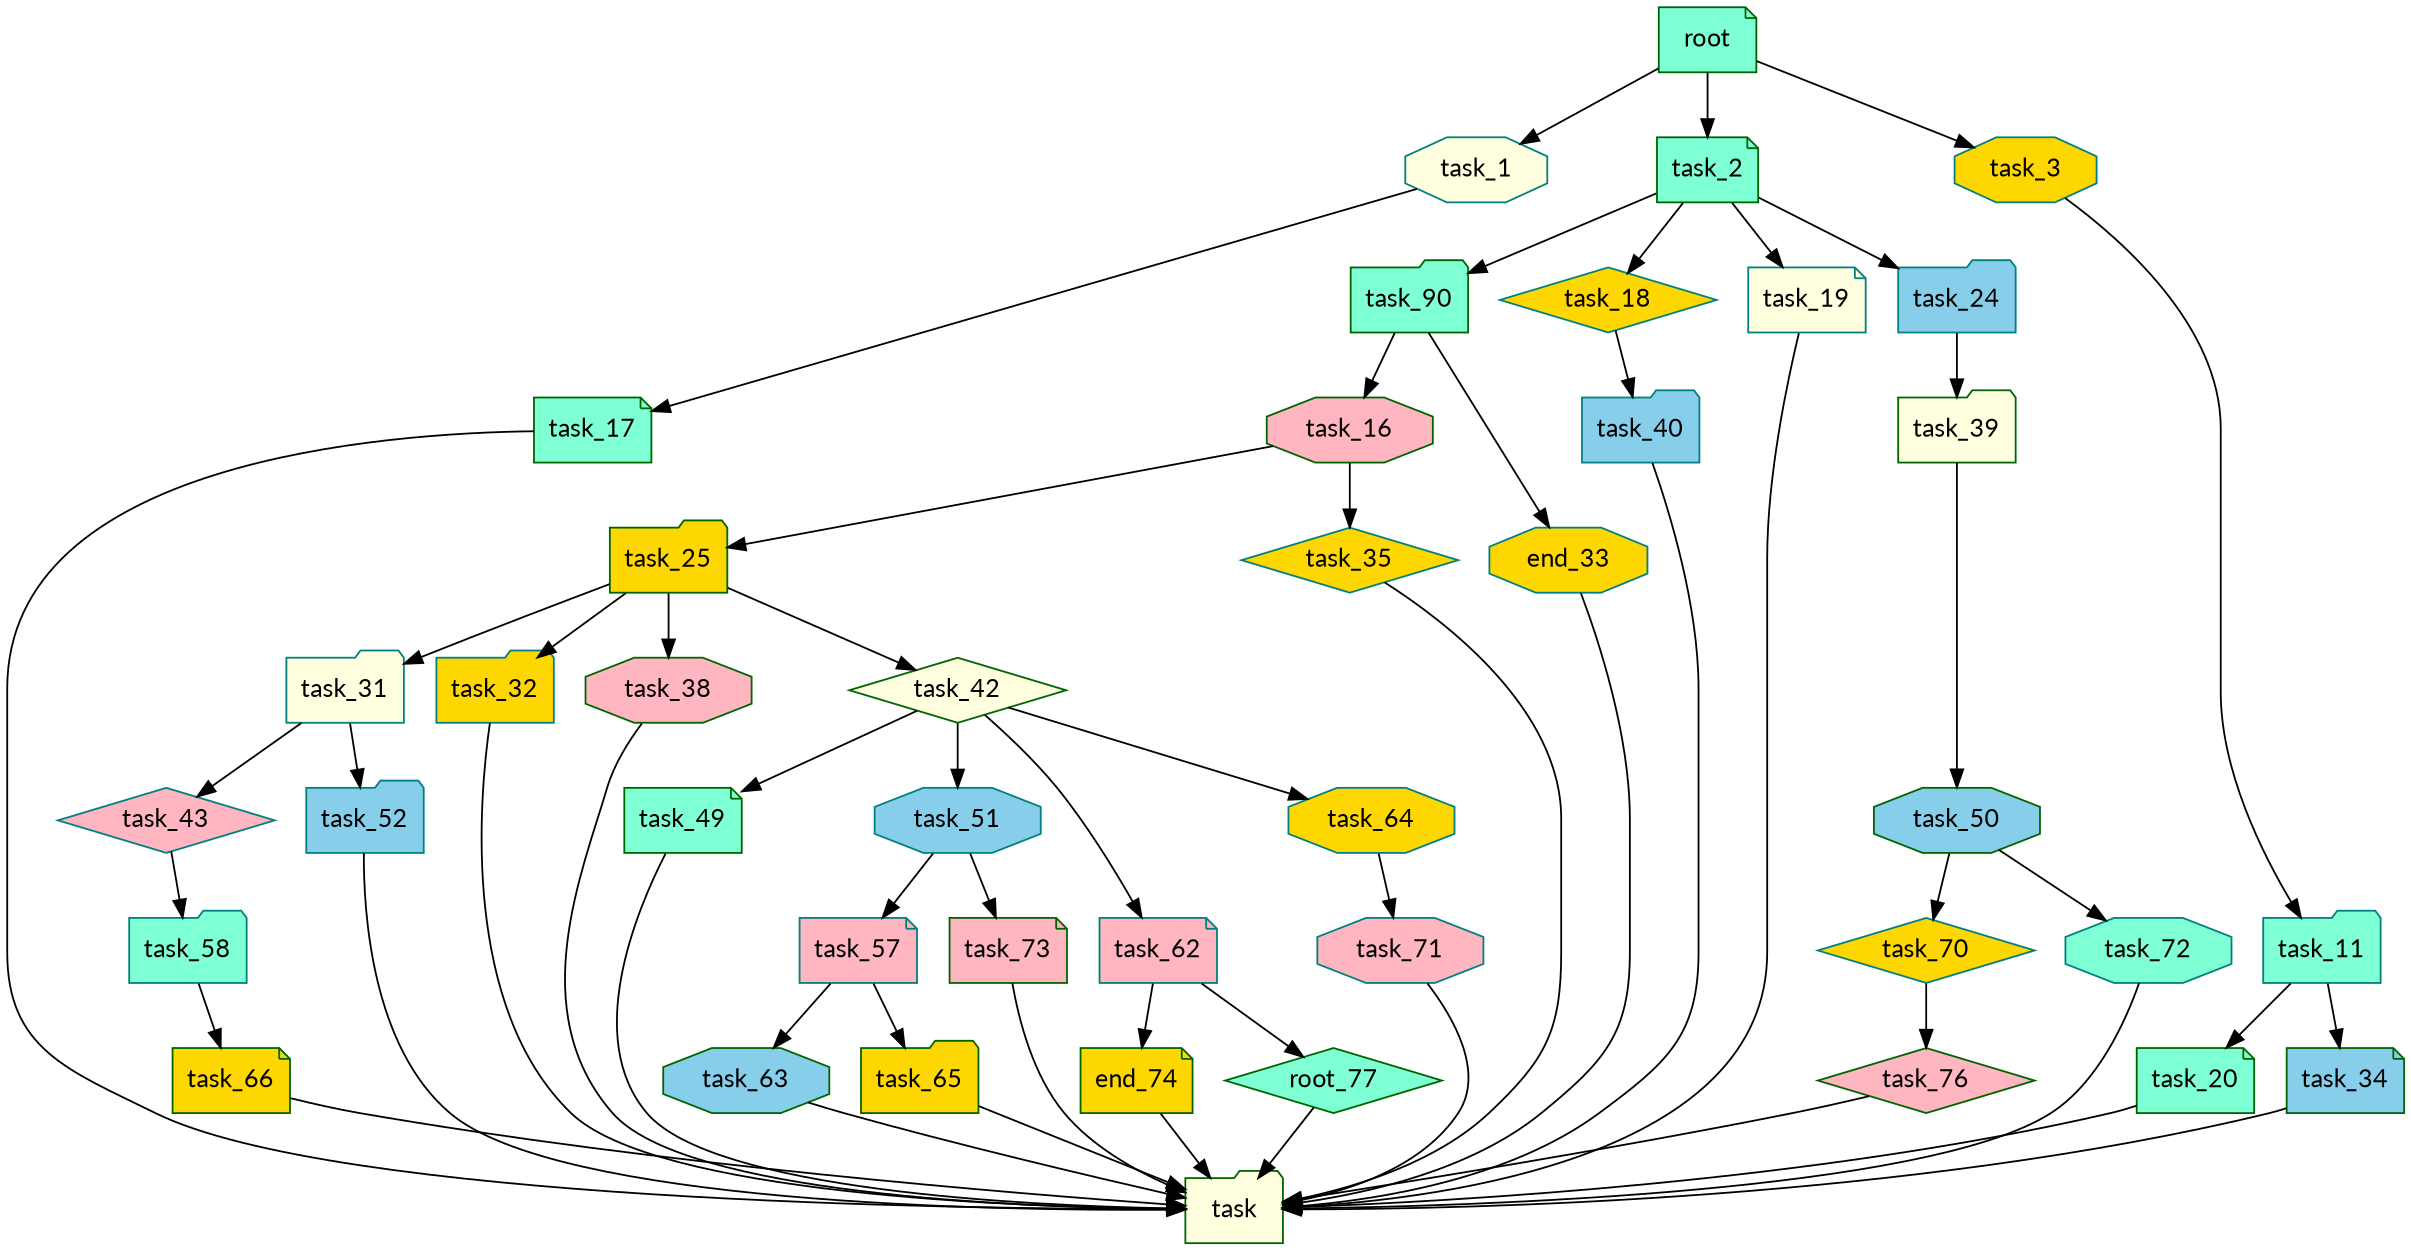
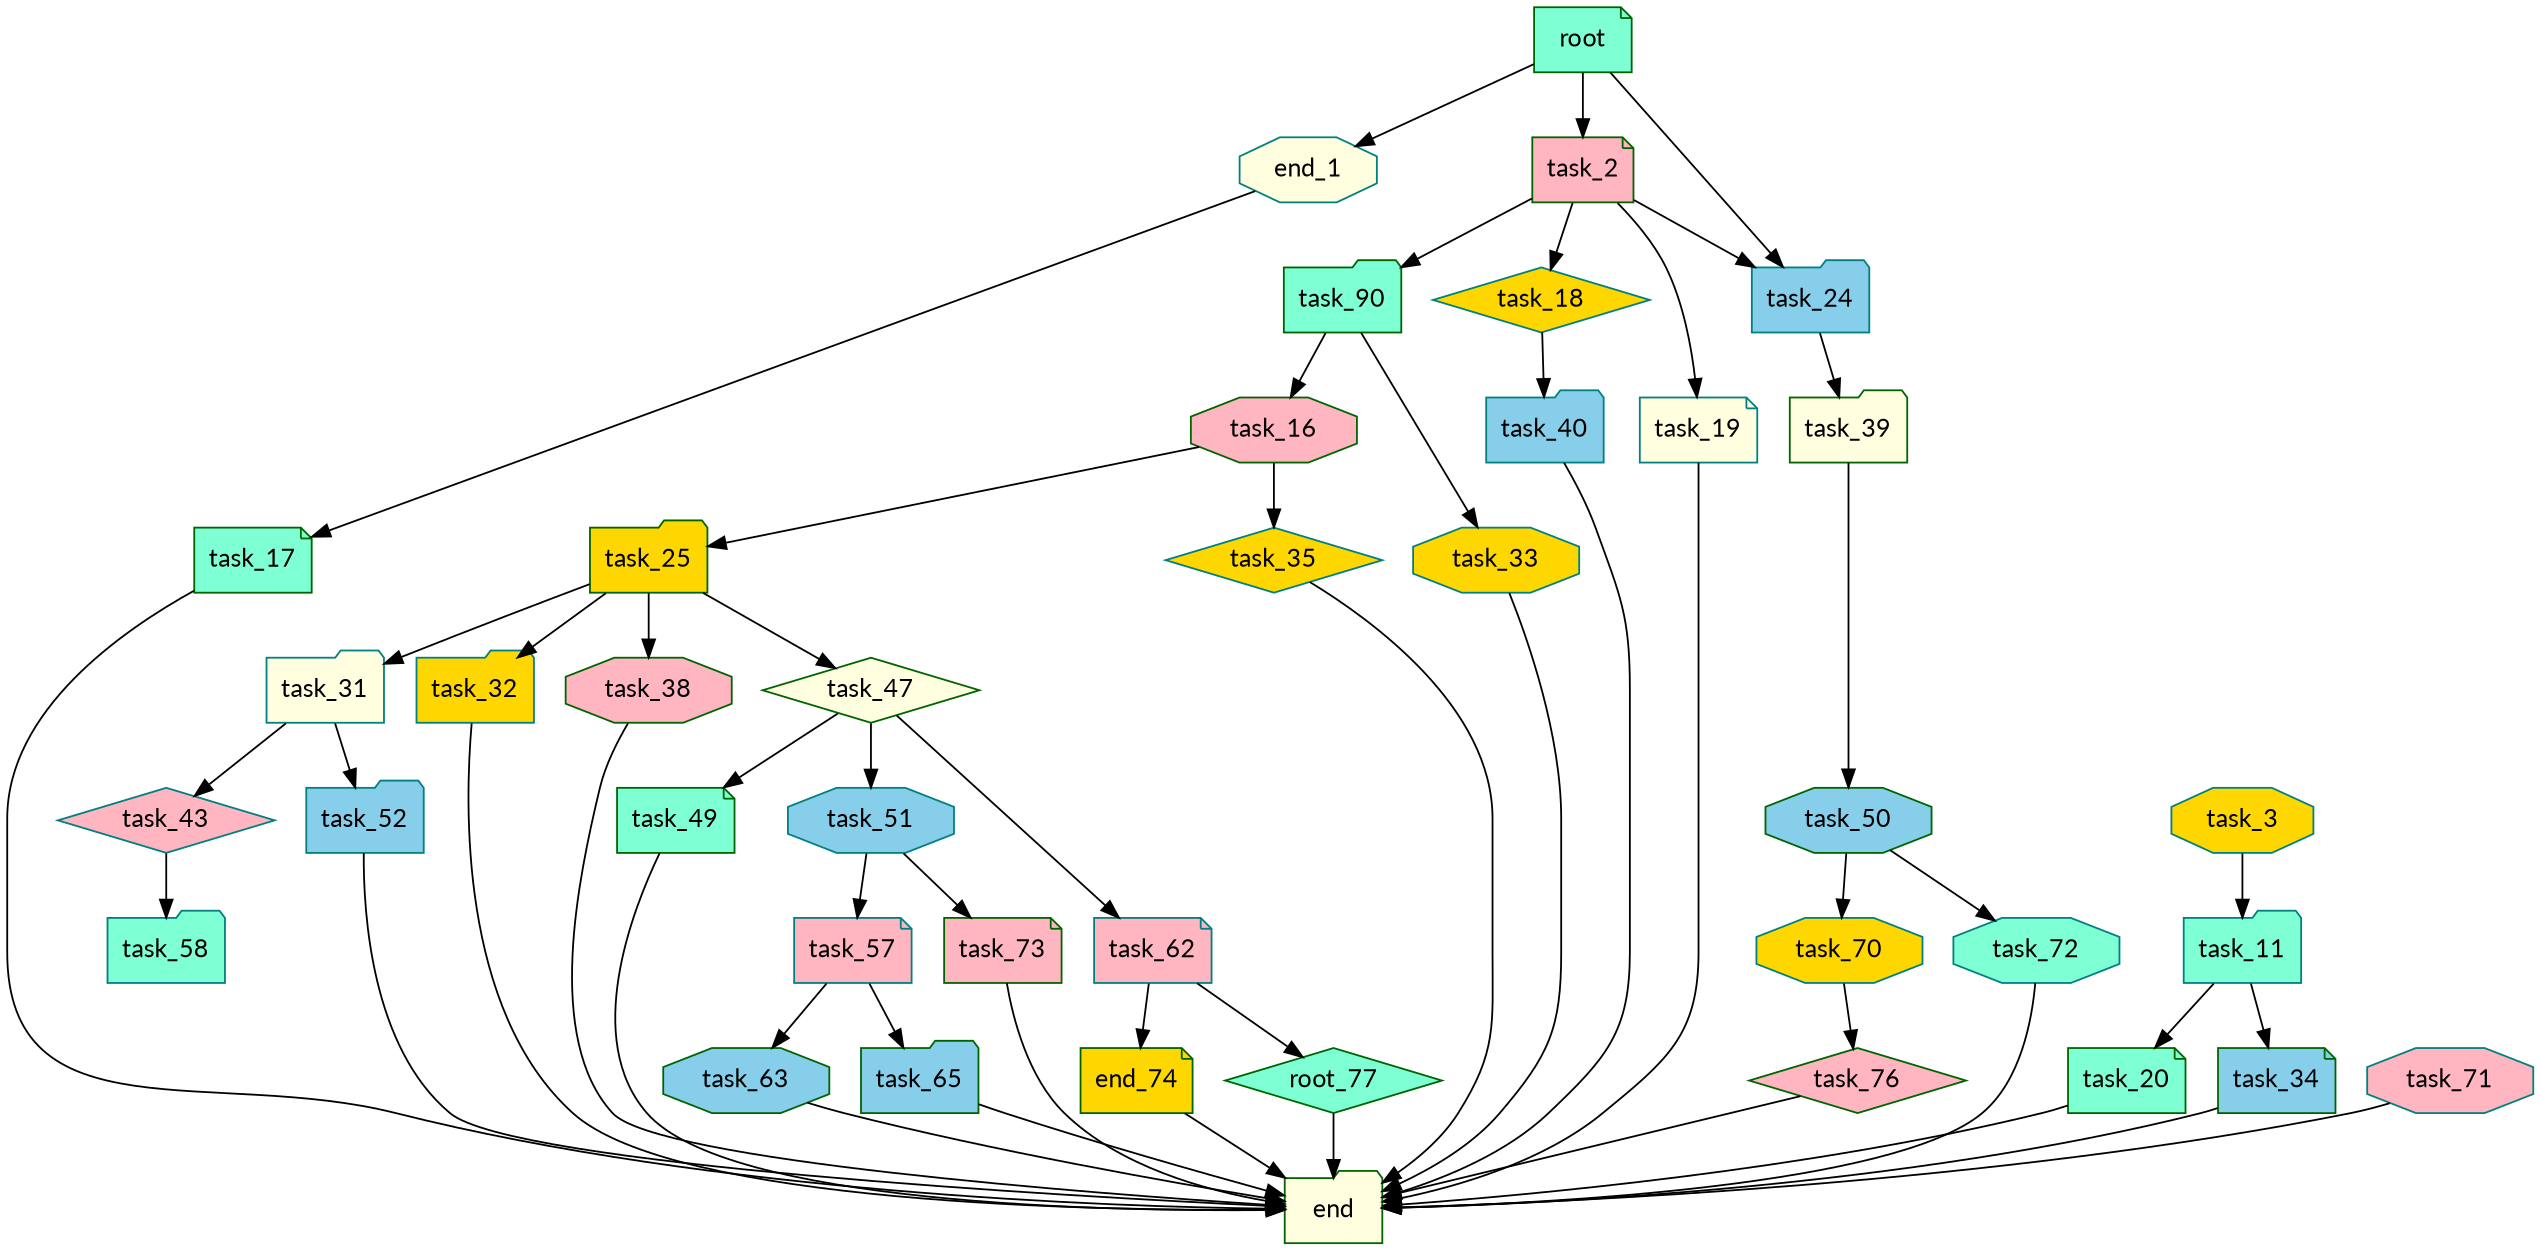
(1857, 101) -> (1691, 163)
(1476, 170) -> (1308, 170)
(1708, 170) -> (1583, 170)
(1568, 560) -> (1496, 560)
(958, 690) -> (871, 690)
(1371, 820) -> none
(1926, 950) -> (1839, 950)
(231, 1081) -> none
(920, 1081) -> (920, 1081)
(1234, 1211) -> (1334, 1211)
